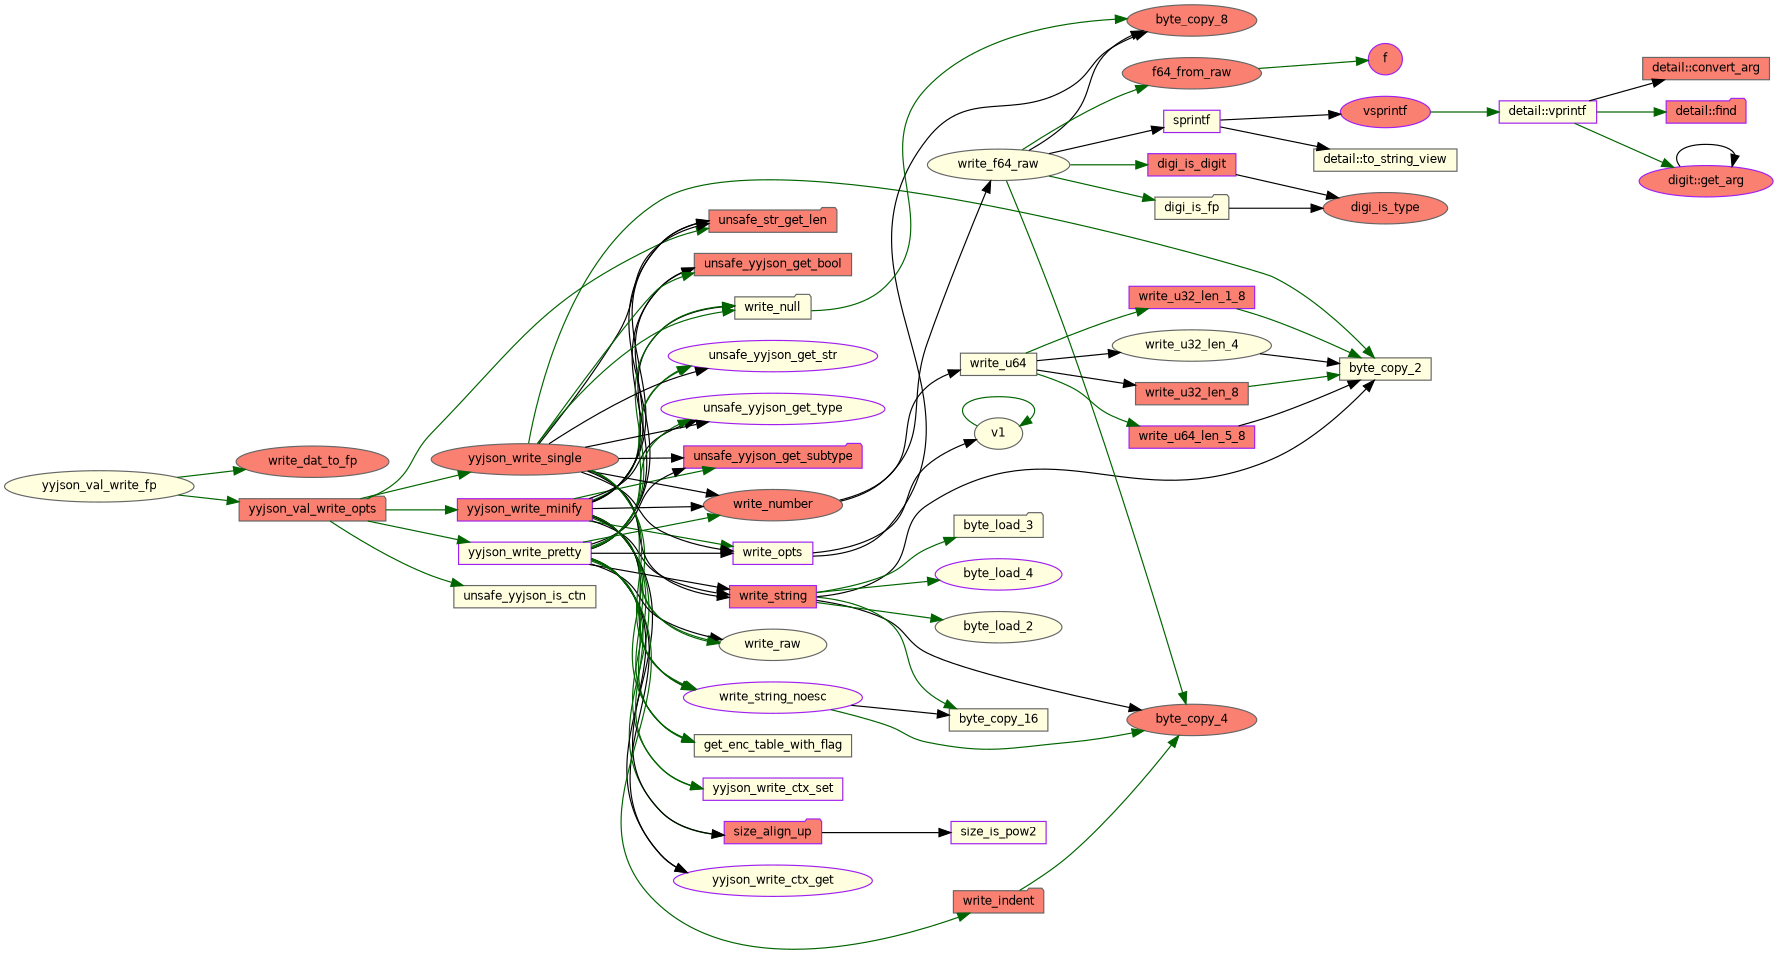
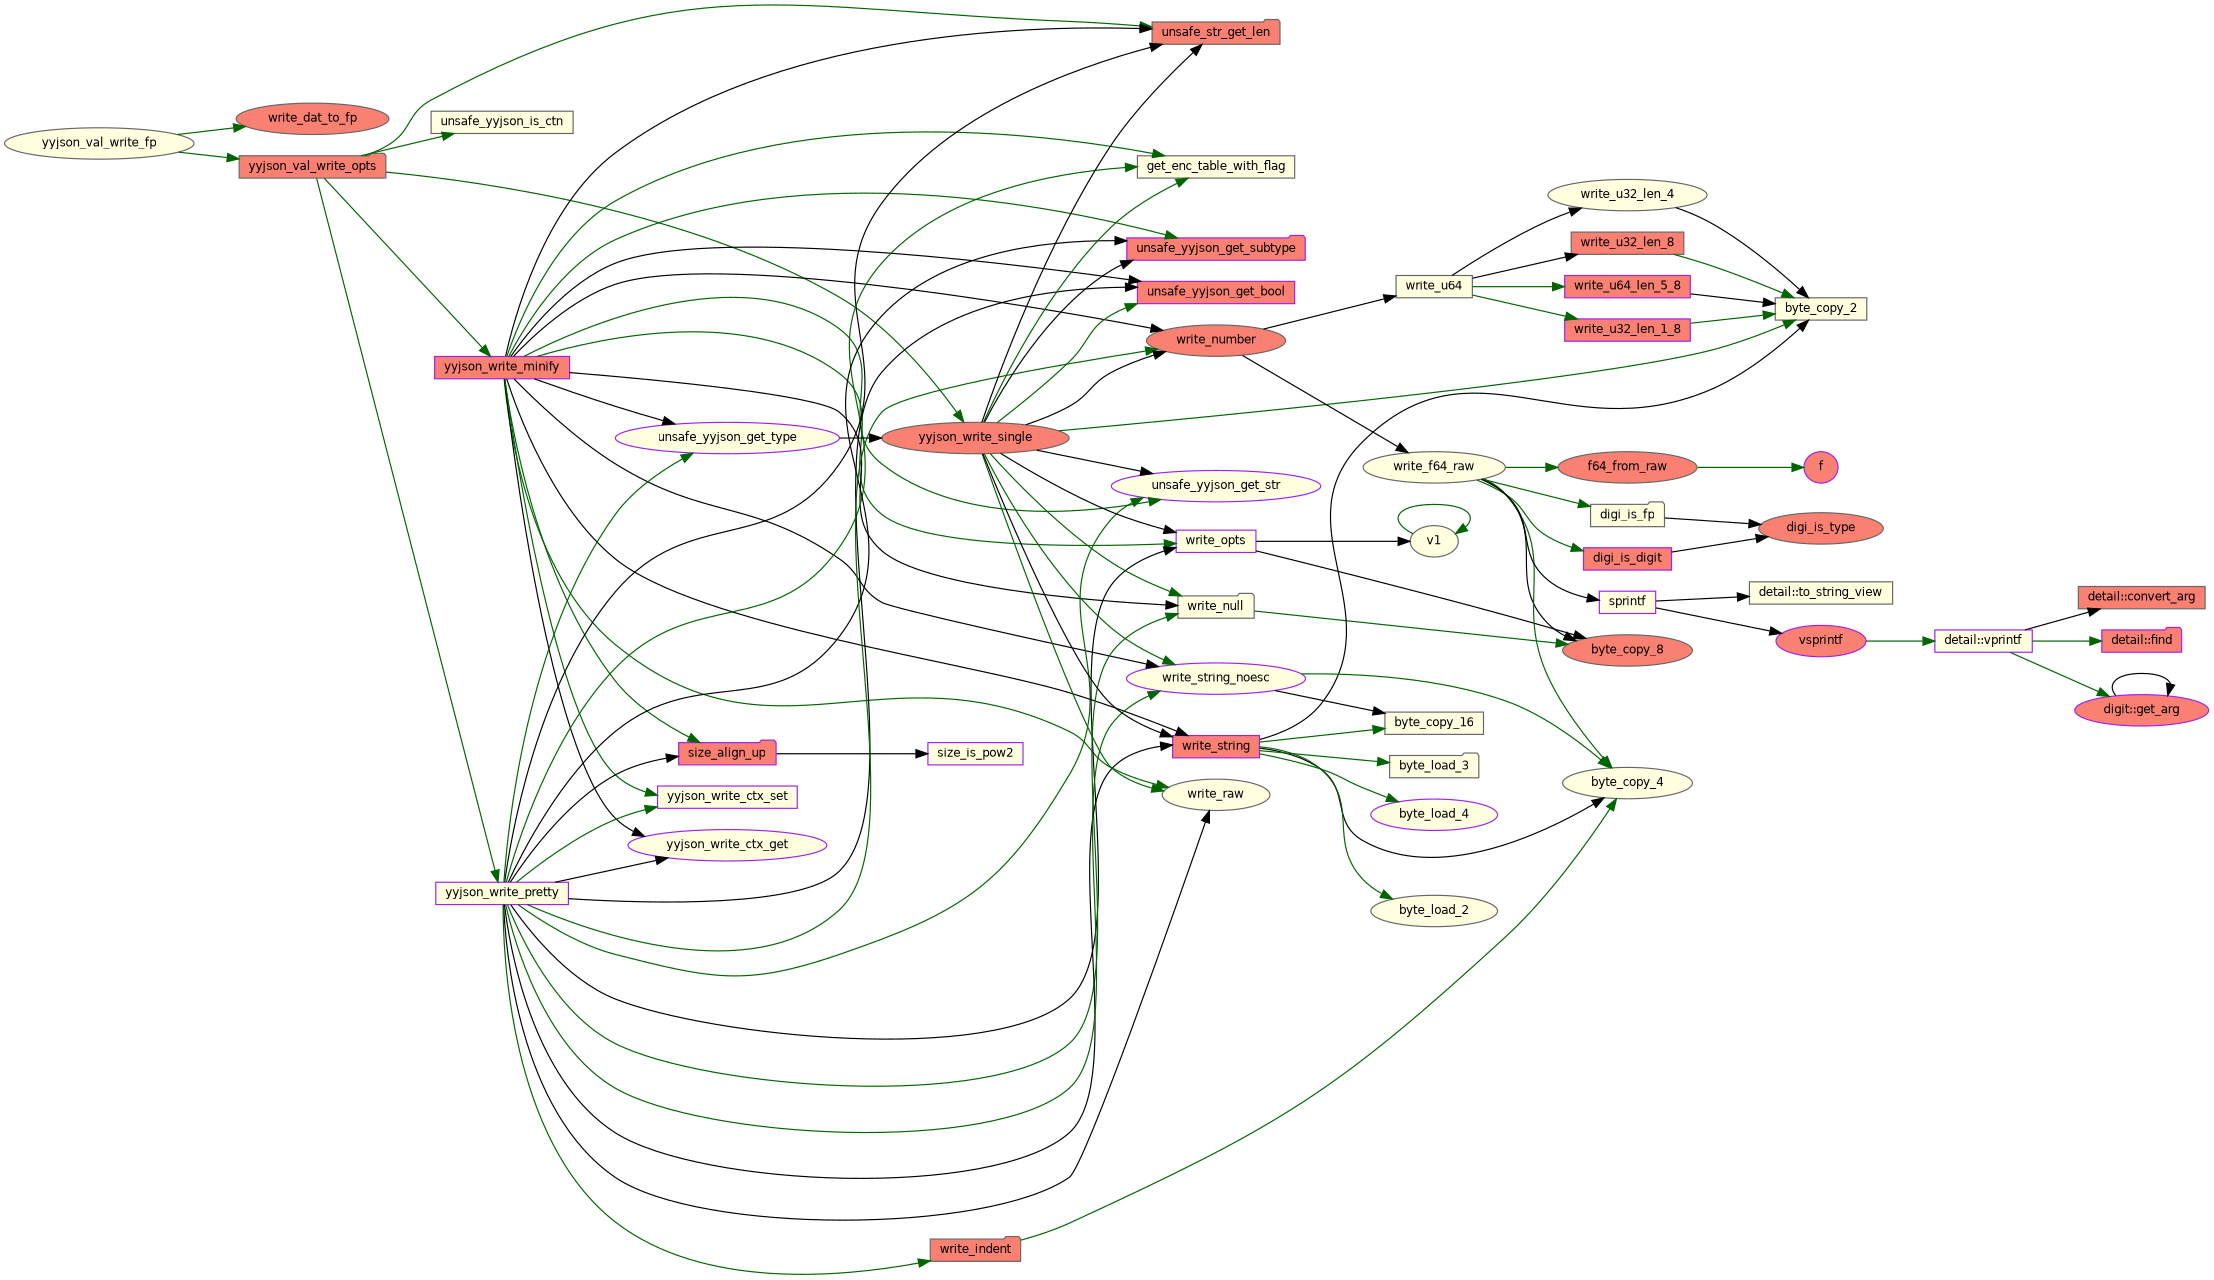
(773, 265) -> (1216, 292)
(630, 438) -> (855, 438)
(1192, 720) -> (1627, 783)
